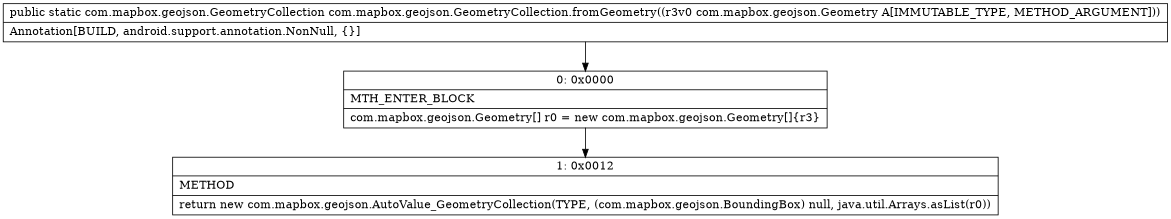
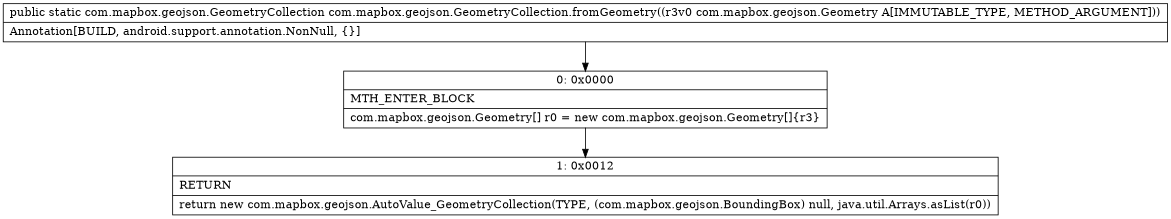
(207, 185) -> (206, 185)
